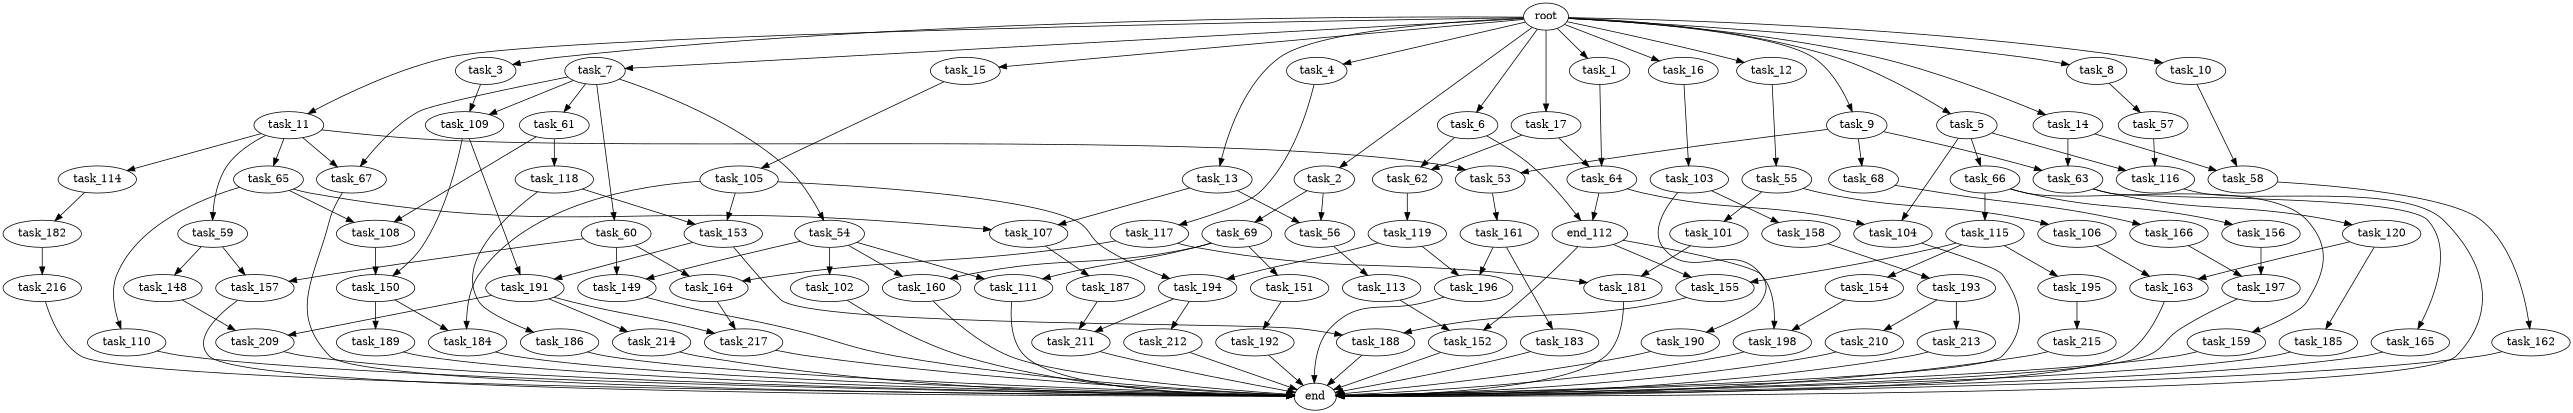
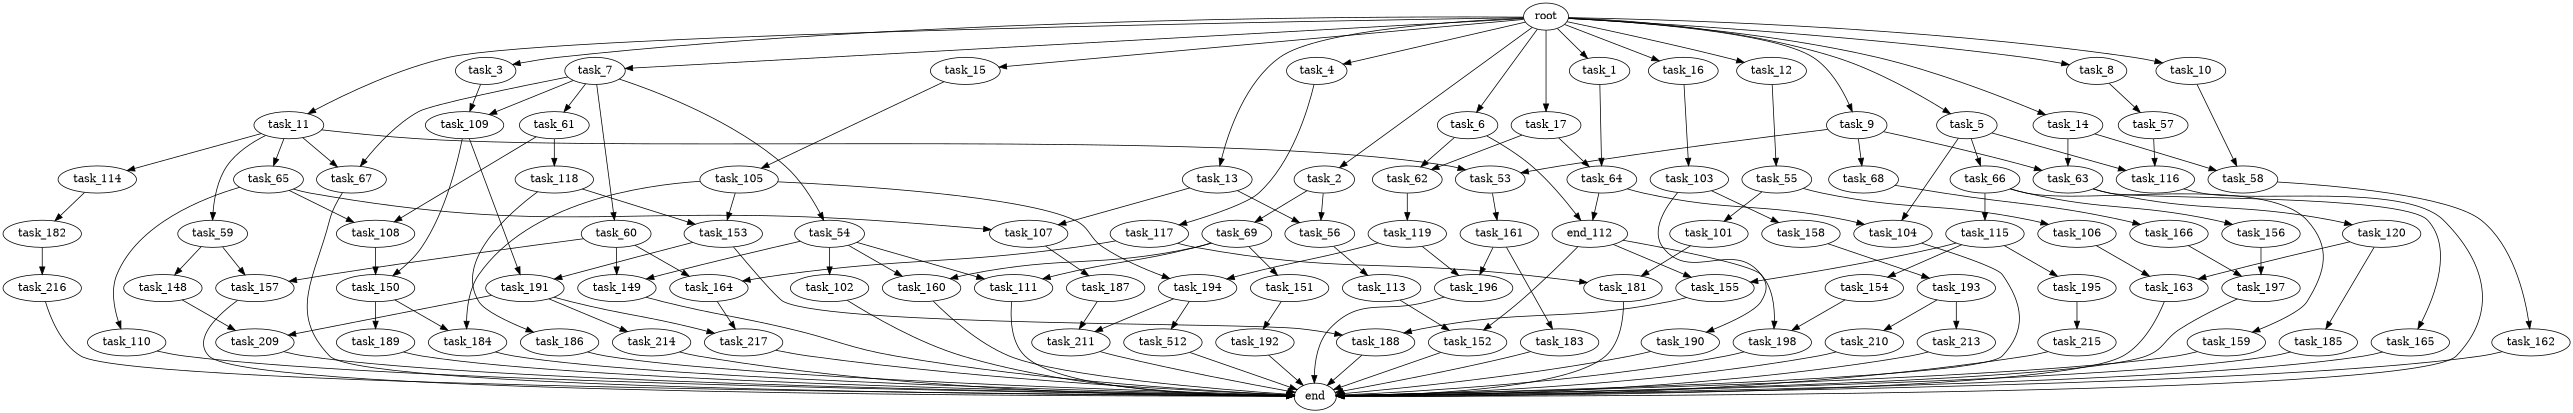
(1163, 342) -> (1163, 342)
